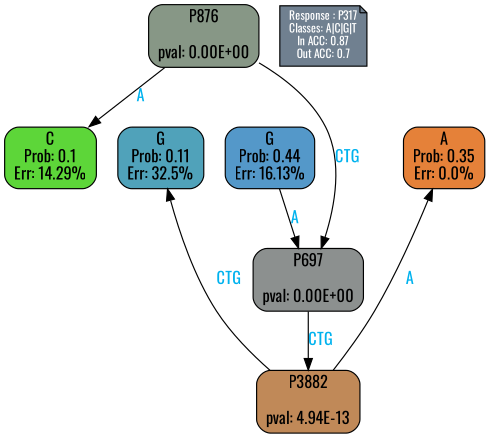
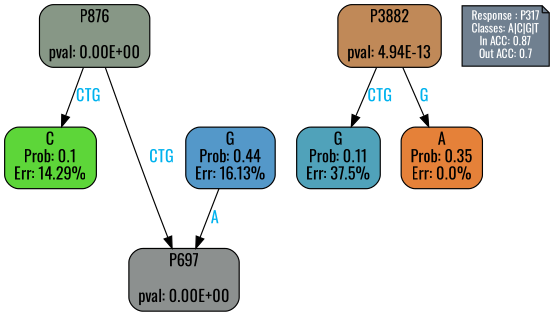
(140, 97) -> (89, 97)
(161, 158) -> (338, 158)
(410, 280) -> (424, 97)
(308, 335) -> none
